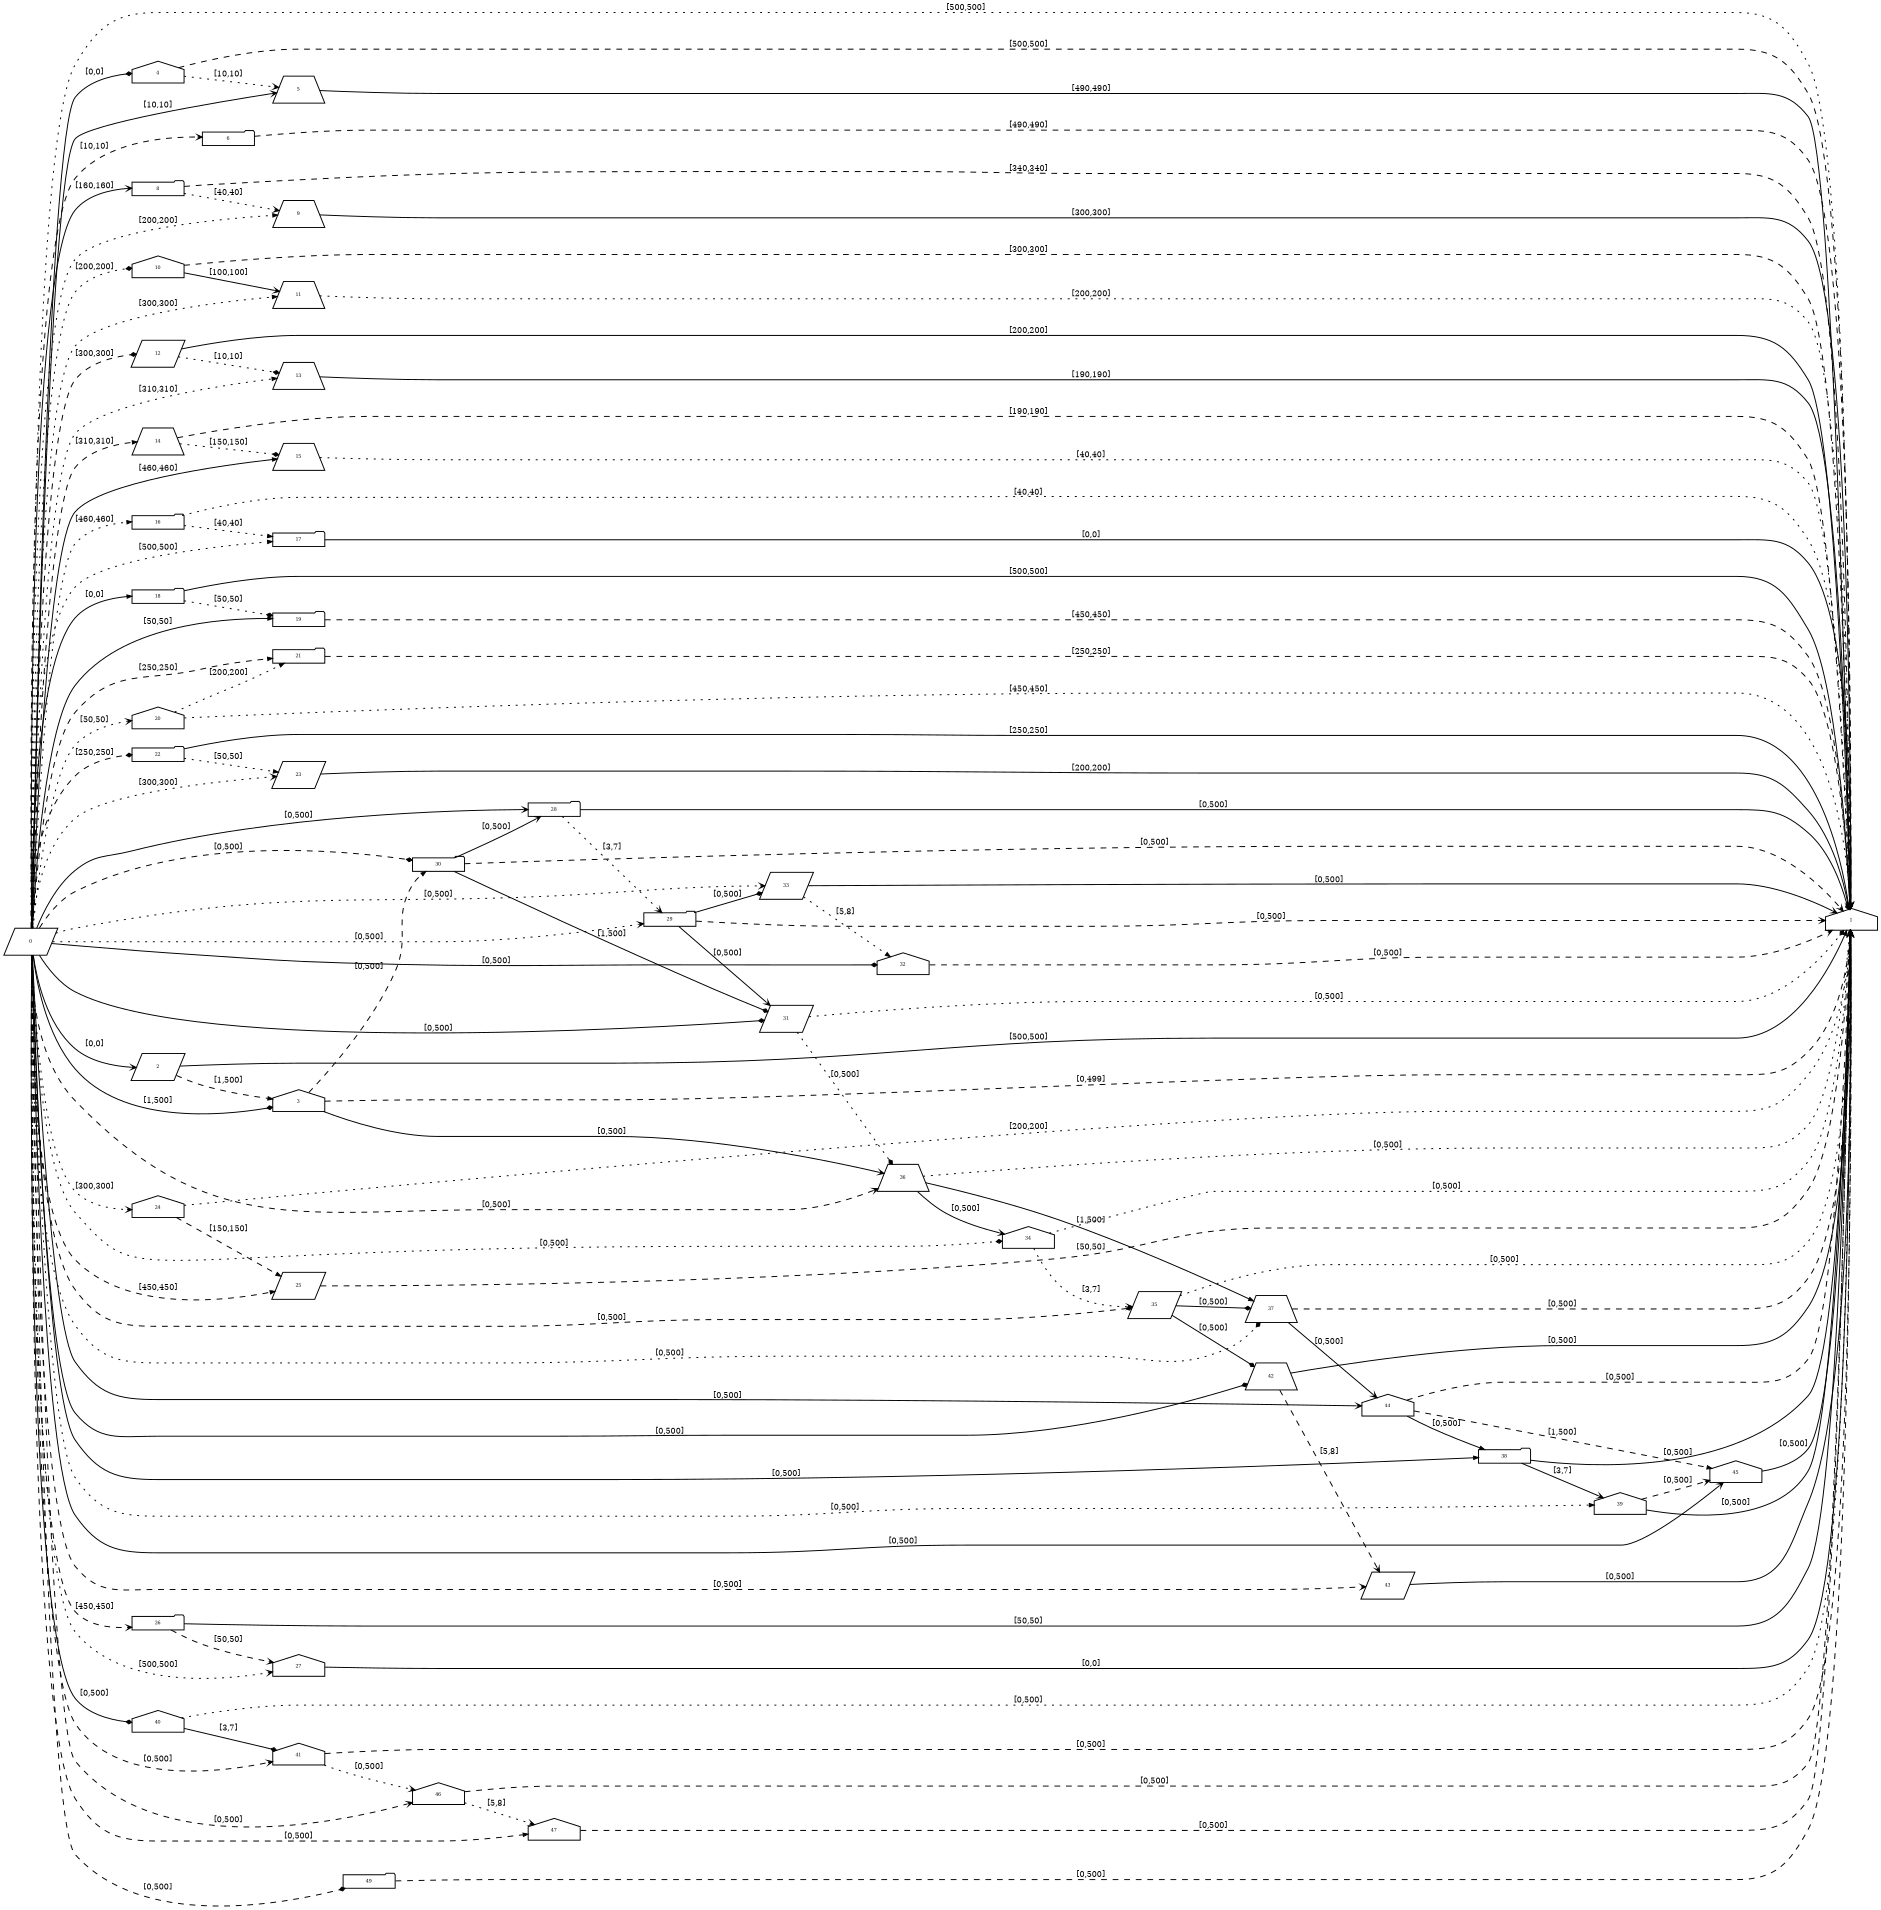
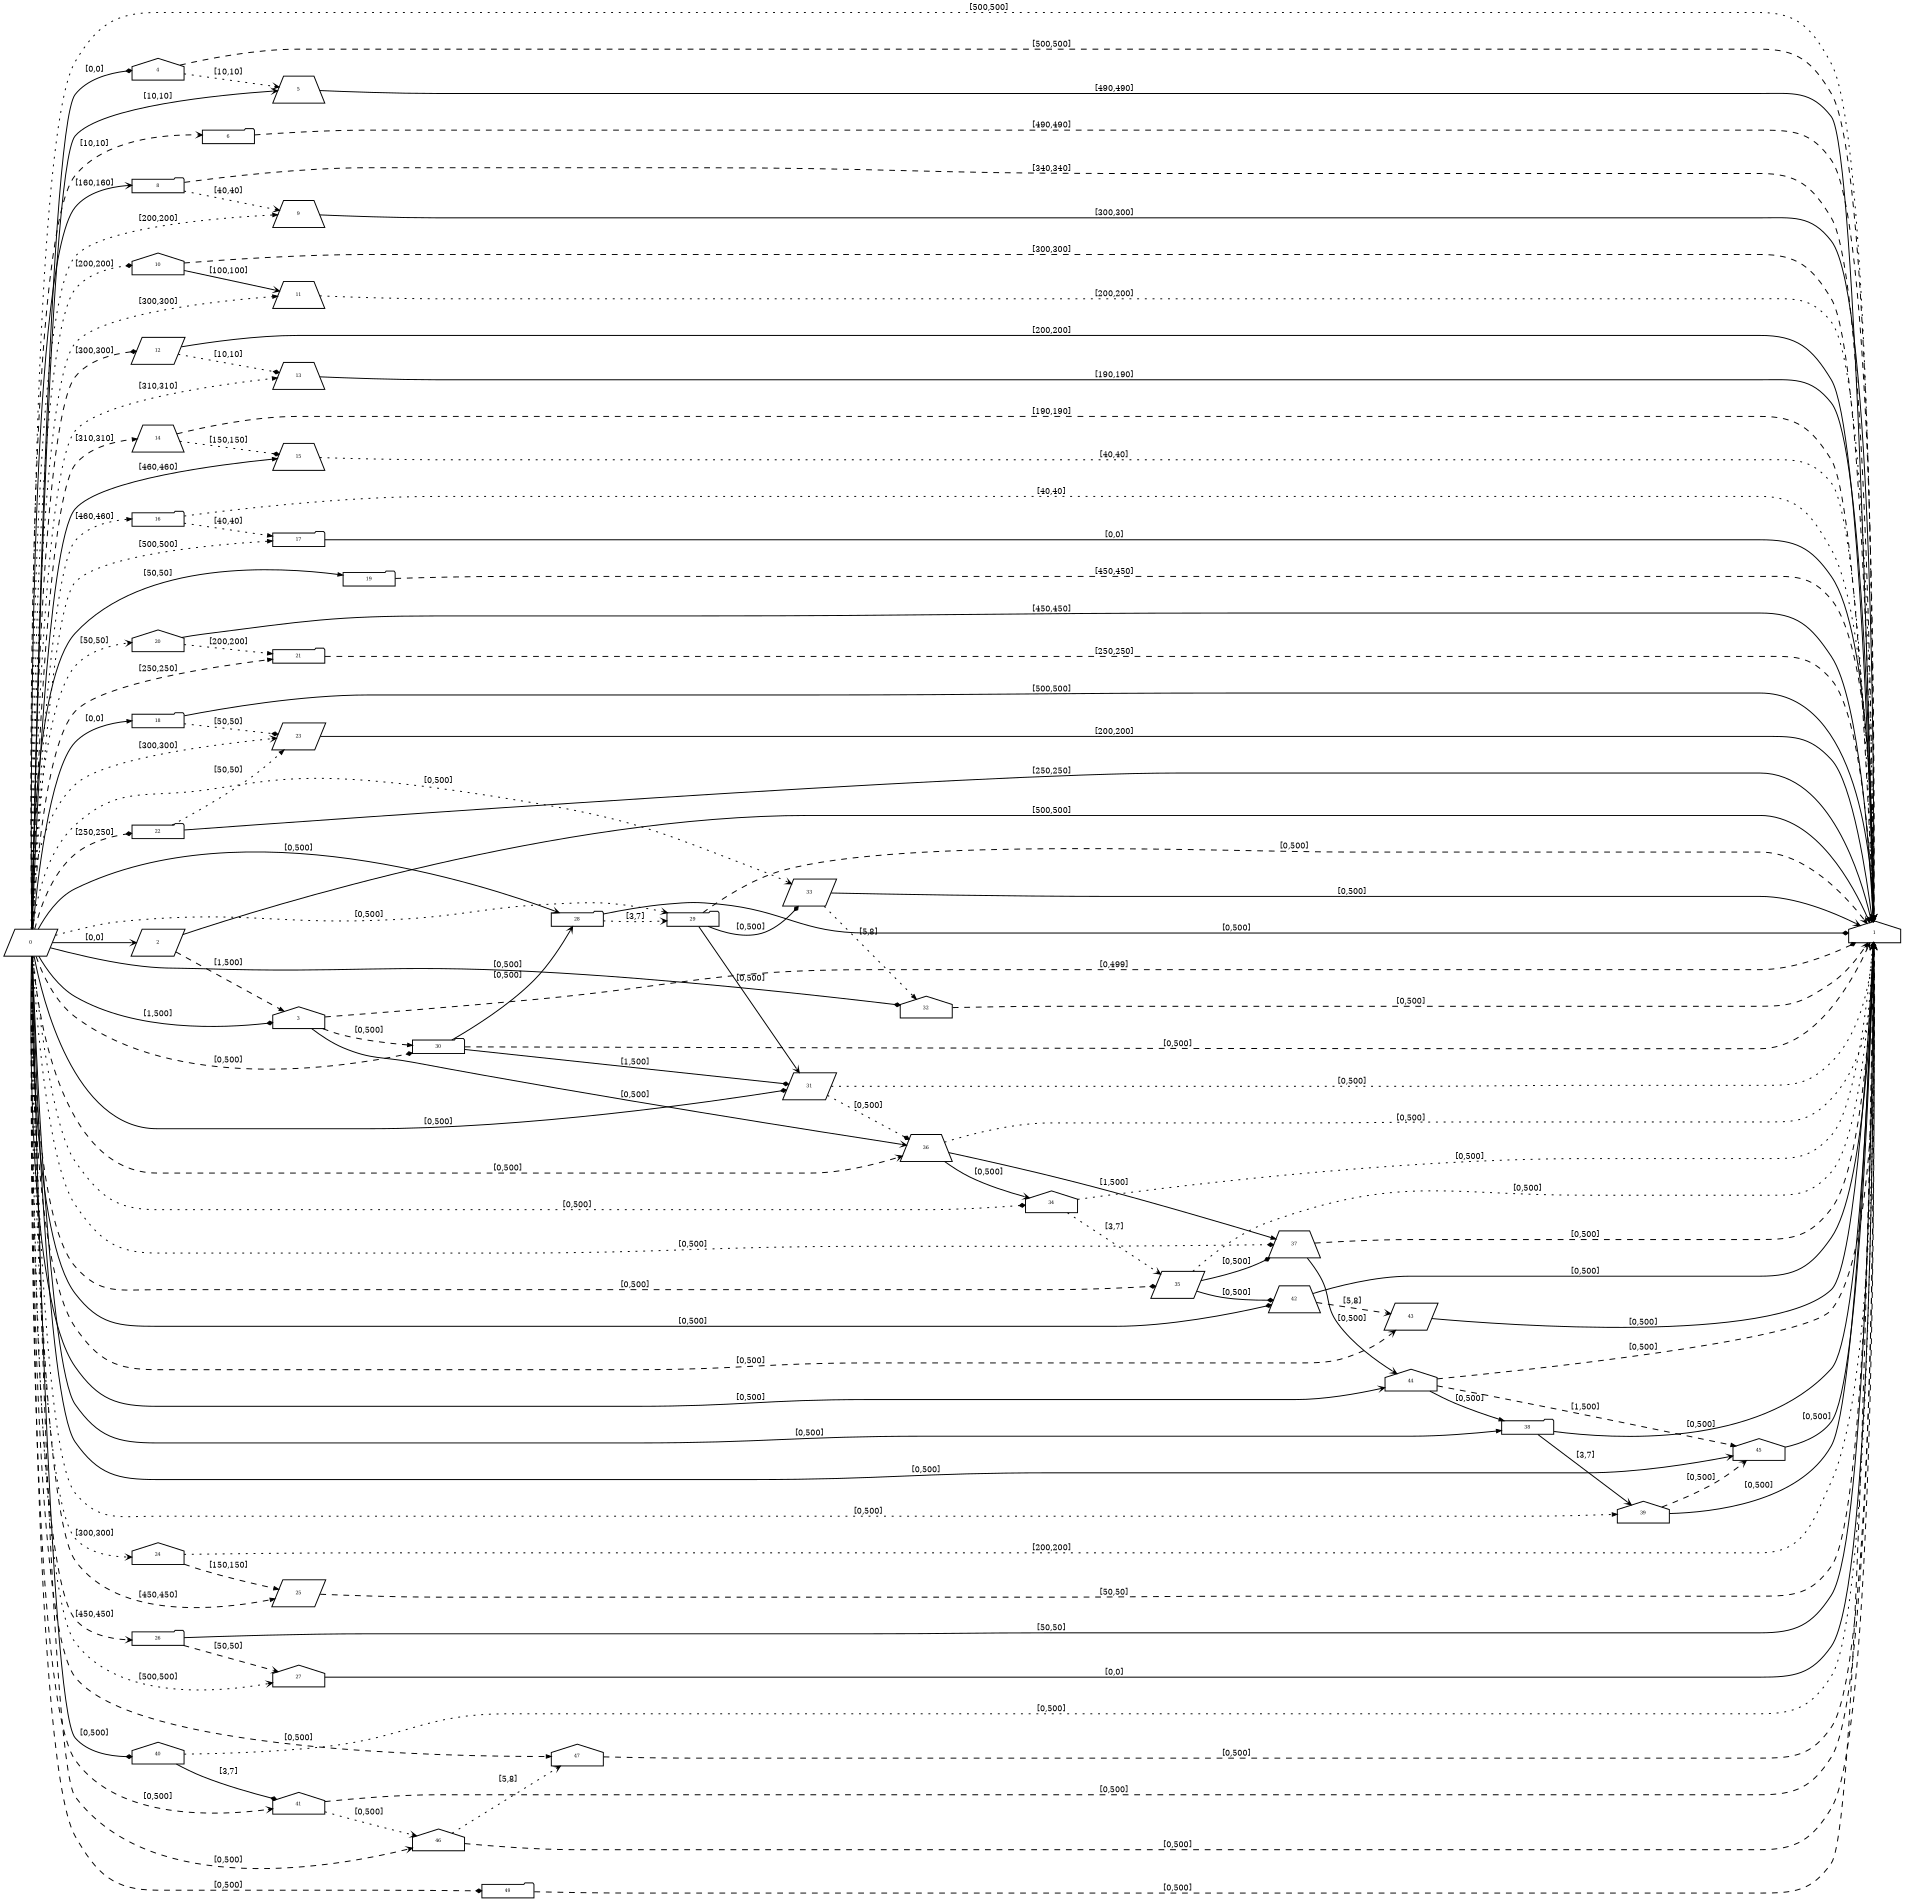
(225, 608) -> (228, 729)
(1090, 693) -> (1146, 613)
